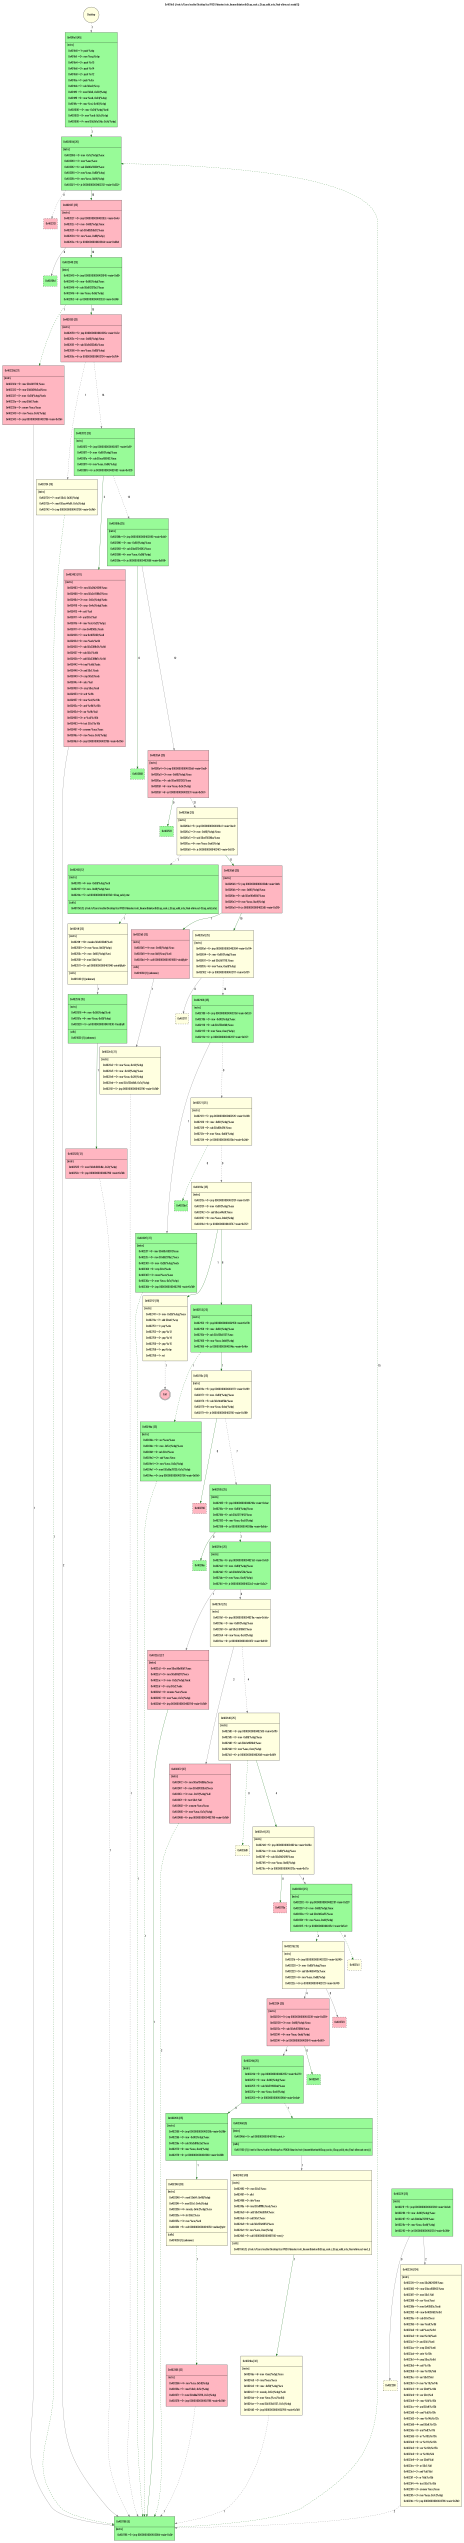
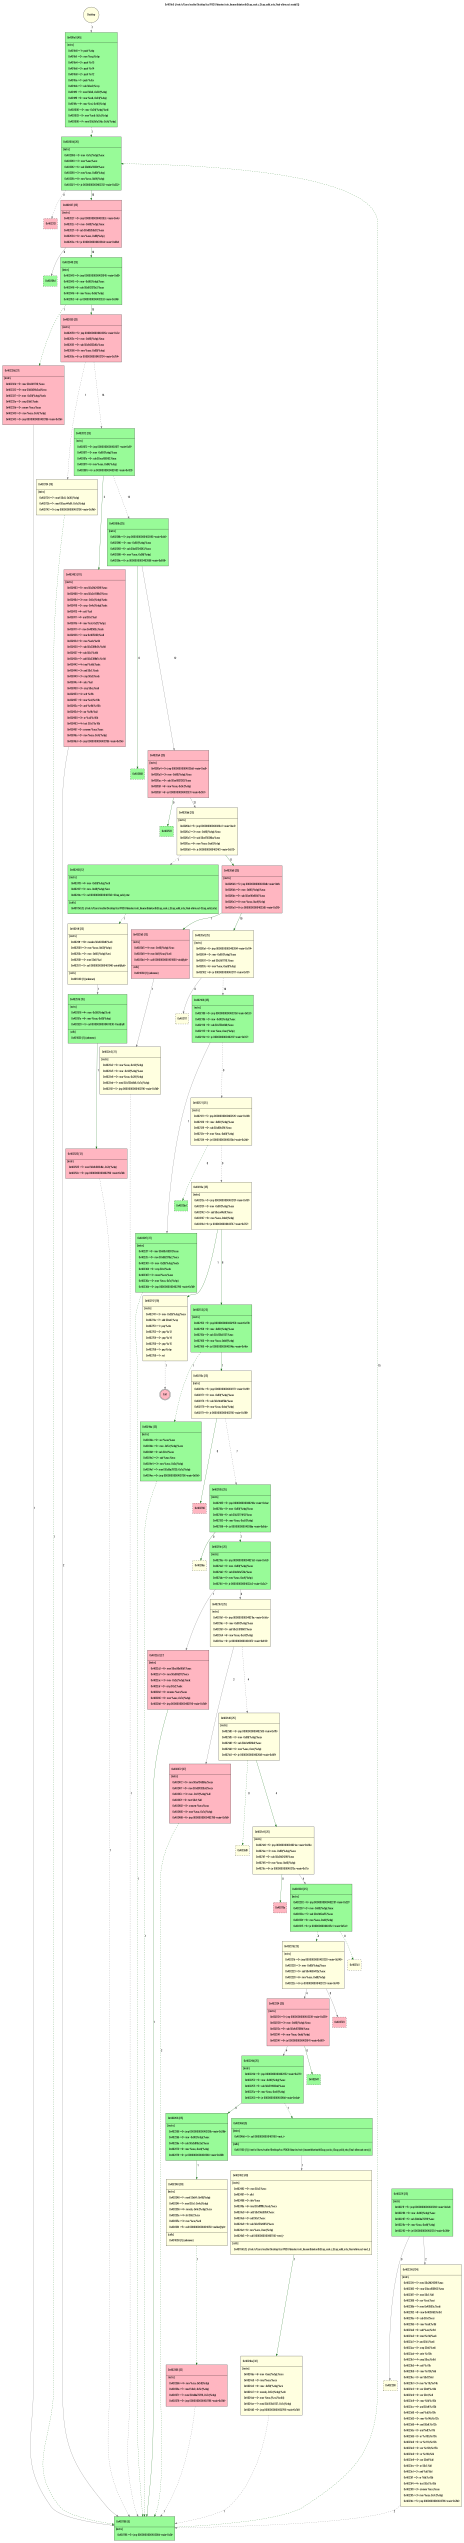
(200, 1566) -> (200, 1566)
